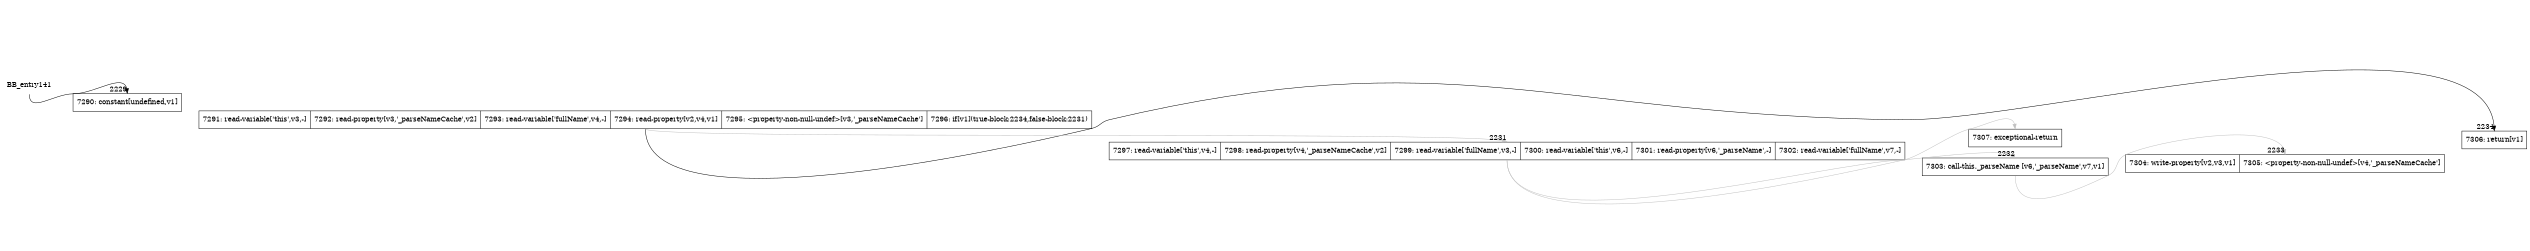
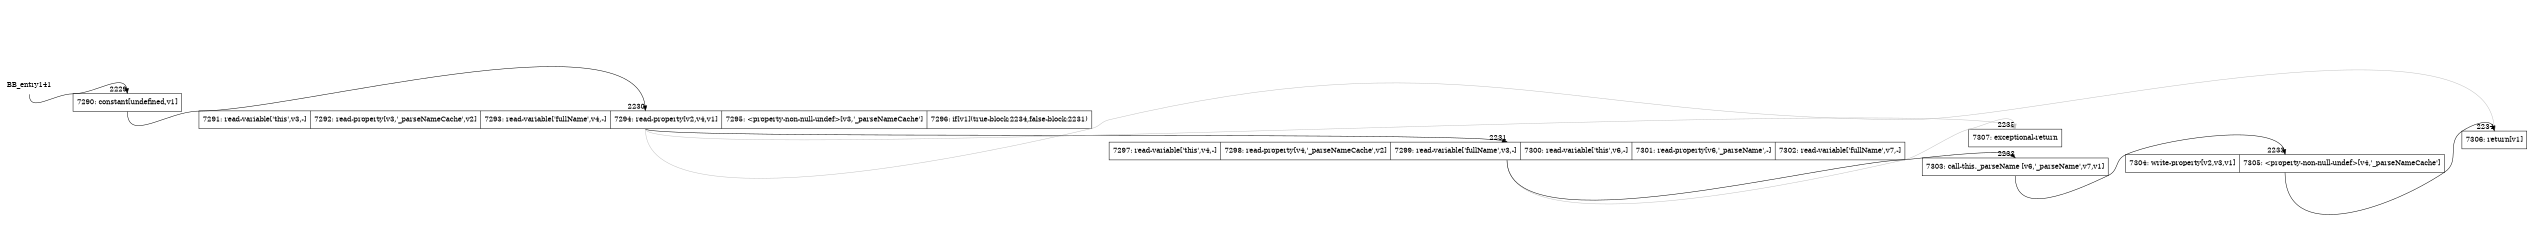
none -> (388, 84)
(1567, 95) -> (1567, 95)
none -> (1328, 129)
(1095, 135) -> (1202, 136)
(2138, 150) -> (2138, 150)
(1751, 183) -> (1751, 183)
none -> (2395, 199)
